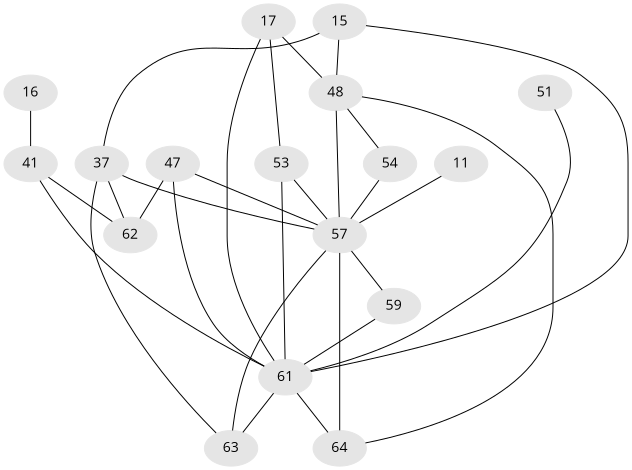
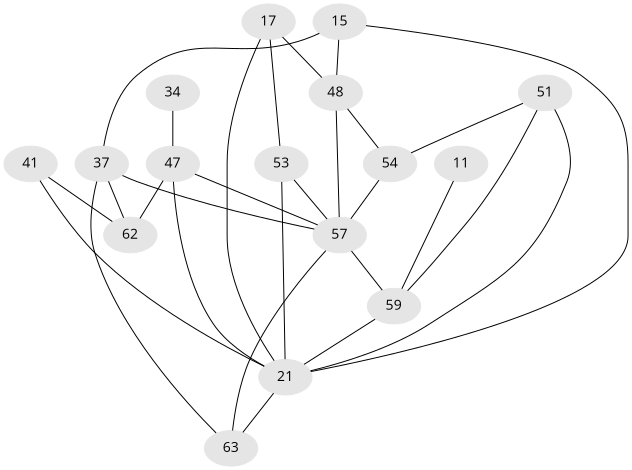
(31, 93) -> none
none -> (173, 93)
none -> (467, 128)
(400, 199) -> (428, 235)
none -> (480, 206)
(285, 377) -> (285, 377)
(340, 448) -> none
